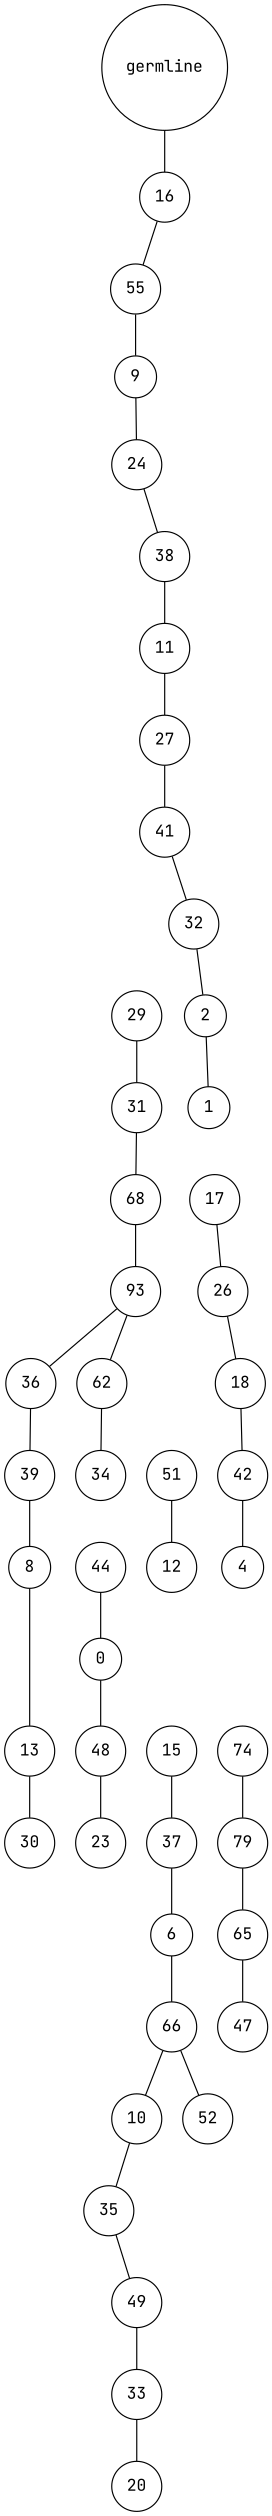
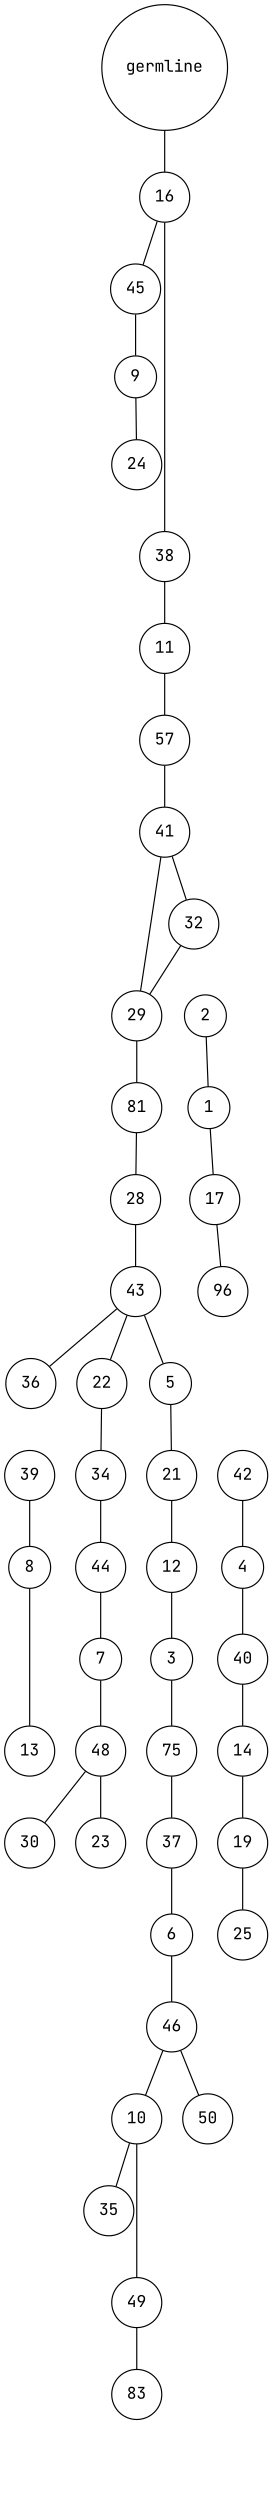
(136, 289) -> (136, 289)
(151, 511) -> (165, 377)
(165, 740) -> (165, 740)
none -> (151, 924)
(200, 972) -> (165, 970)
(137, 1108) -> (137, 1108)
none -> (212, 1152)
(136, 1200) -> (136, 1200)
(136, 1292) -> (136, 1292)
(223, 1292) -> (223, 1292)
(102, 1384) -> (102, 1384)
none -> (171, 1384)
(240, 1384) -> none
(30, 1430) -> none
(172, 1476) -> (172, 1475)
none -> (101, 1521)
(101, 1659) -> (101, 1659)
none -> (172, 1659)
none -> (243, 1659)
(172, 1751) -> (172, 1751)
(243, 1751) -> (243, 1751)
(30, 1797) -> (65, 1797)
(243, 1843) -> (243, 1843)
(243, 1935) -> (243, 1935)
(172, 2027) -> (172, 2027)
(243, 2027) -> none
(208, 2119) -> (208, 2119)
(123, 2257) -> (137, 2211)
(137, 2395) -> (137, 2394)
(137, 2486) -> none
